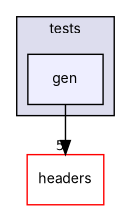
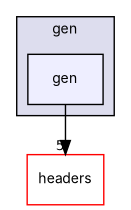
(65, 30) -> (65, 30)
